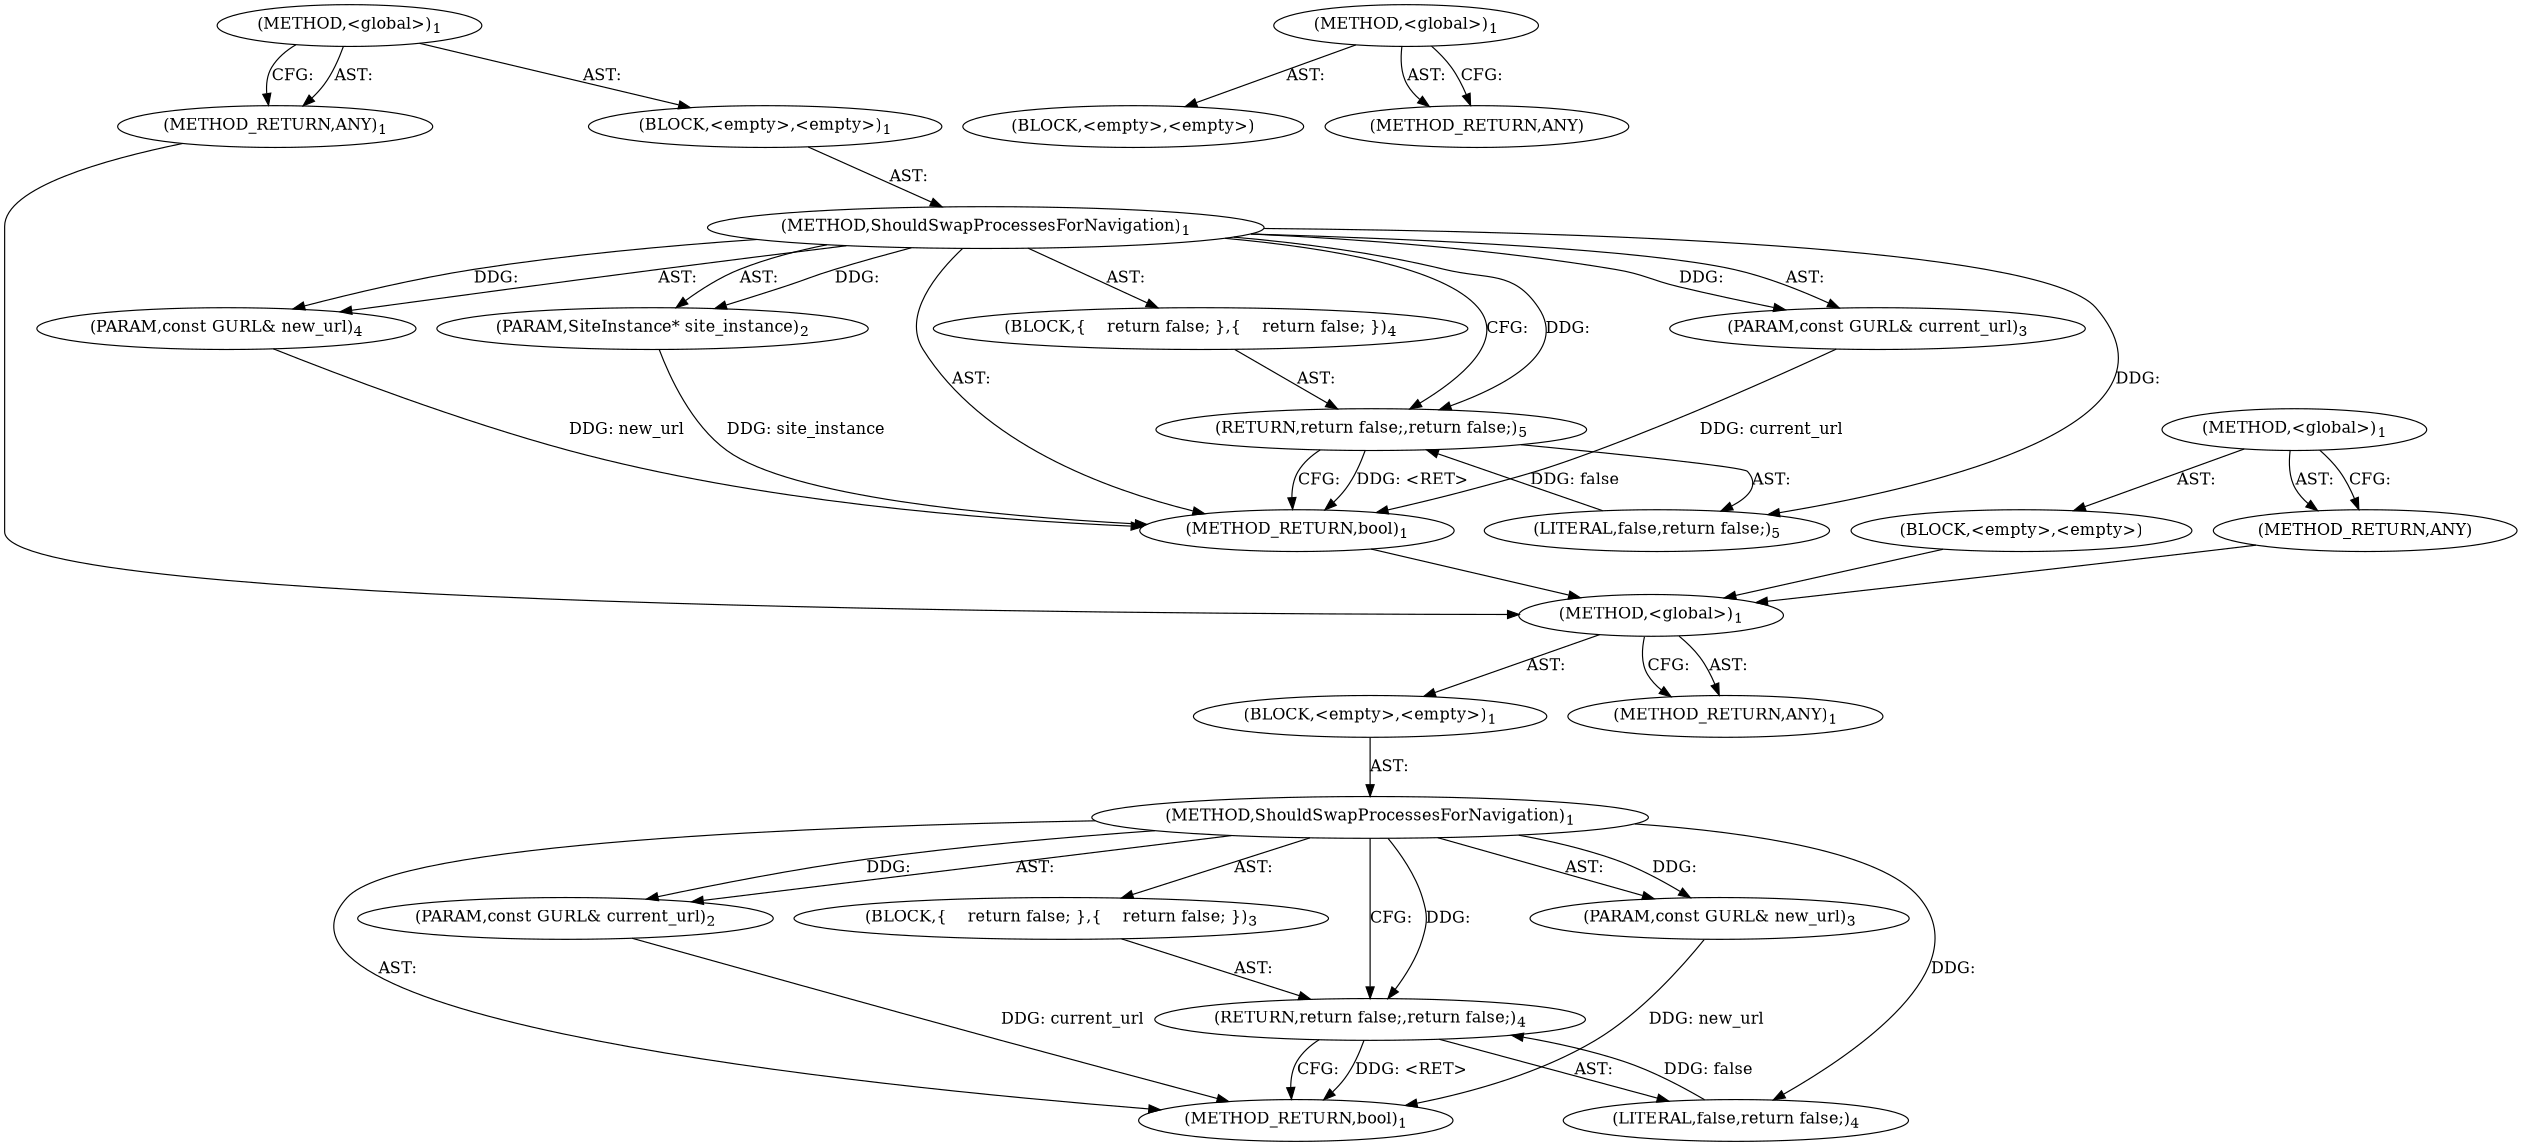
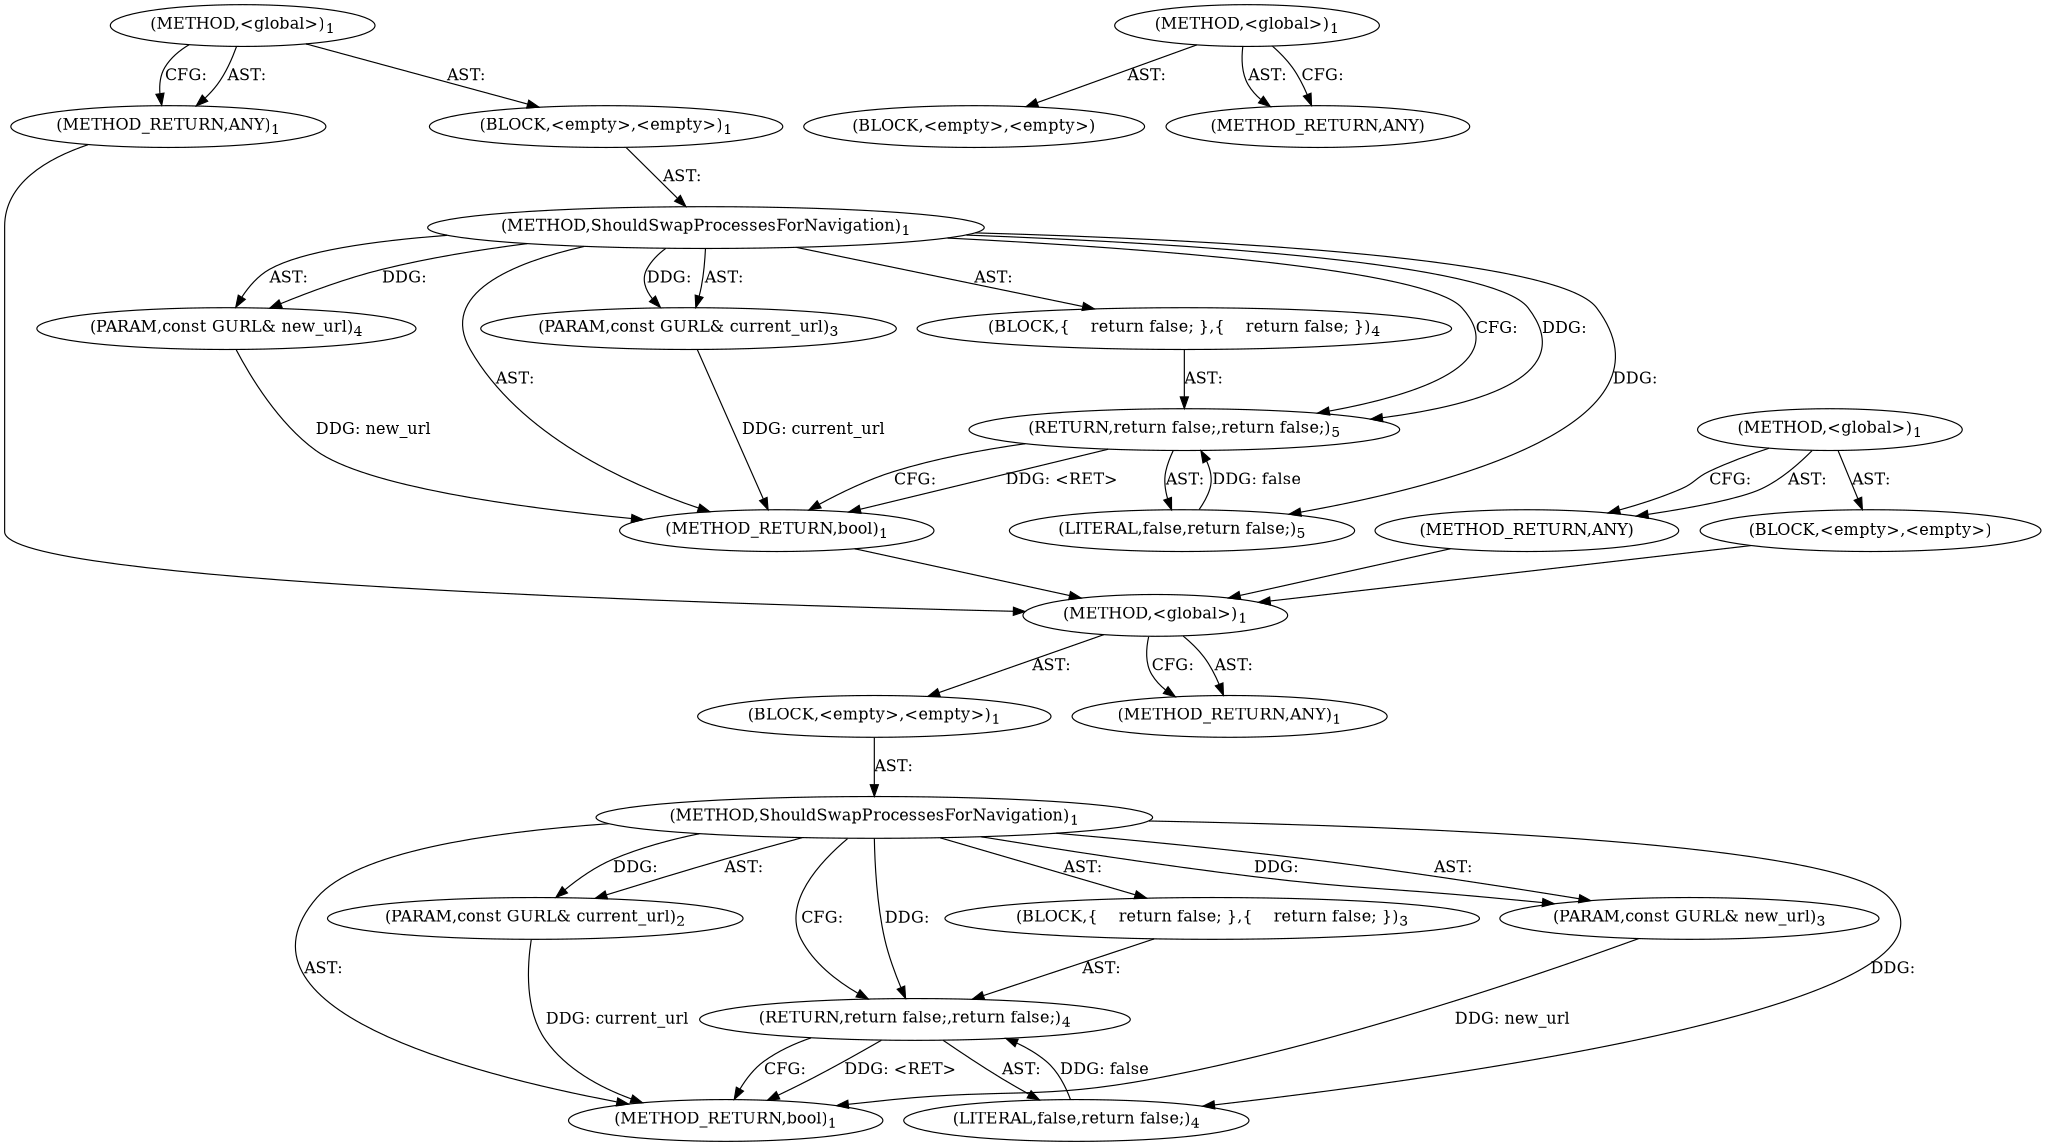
(653, 329) -> none
